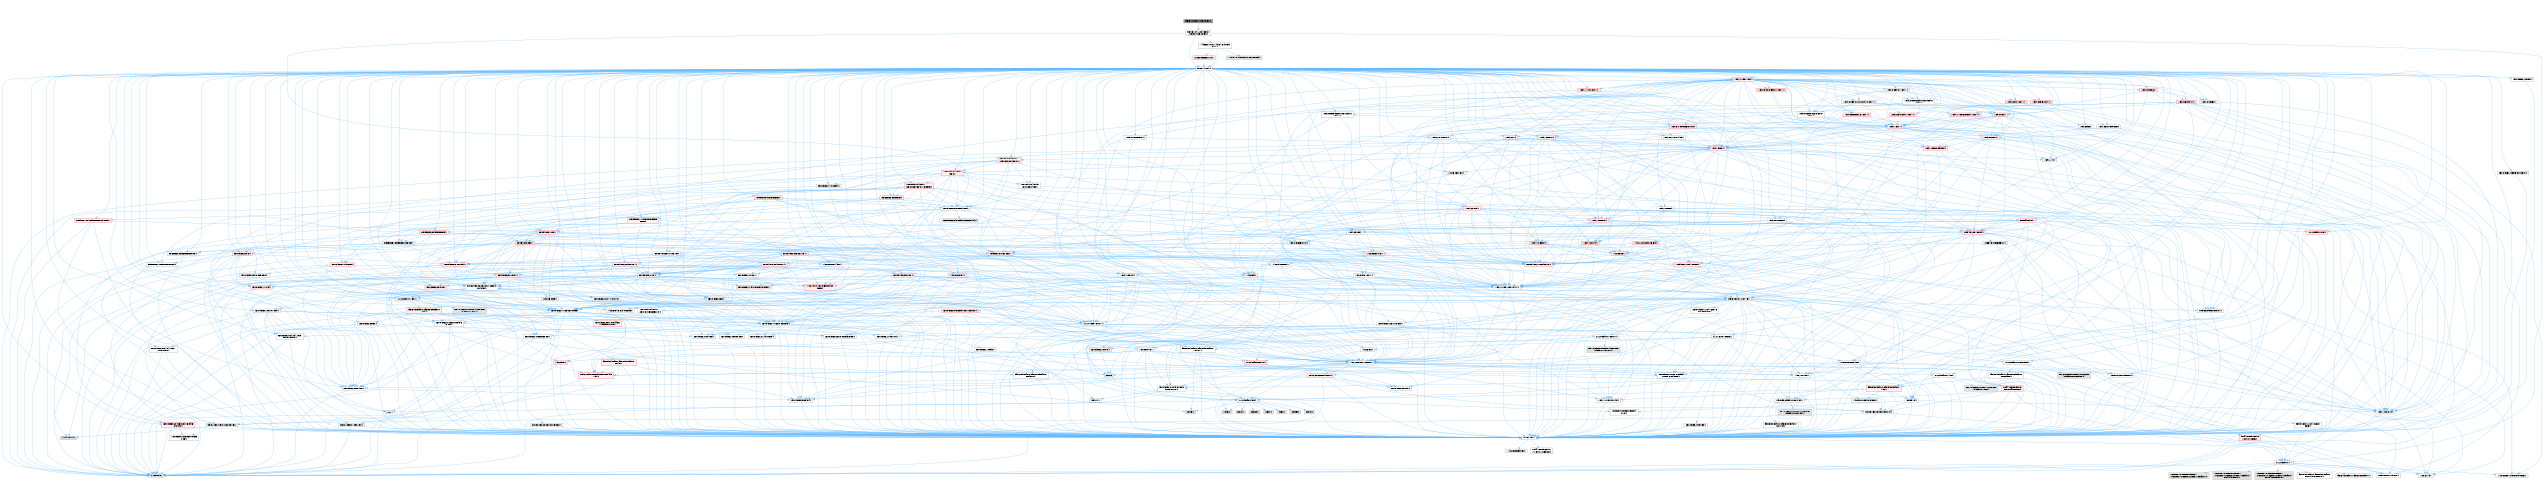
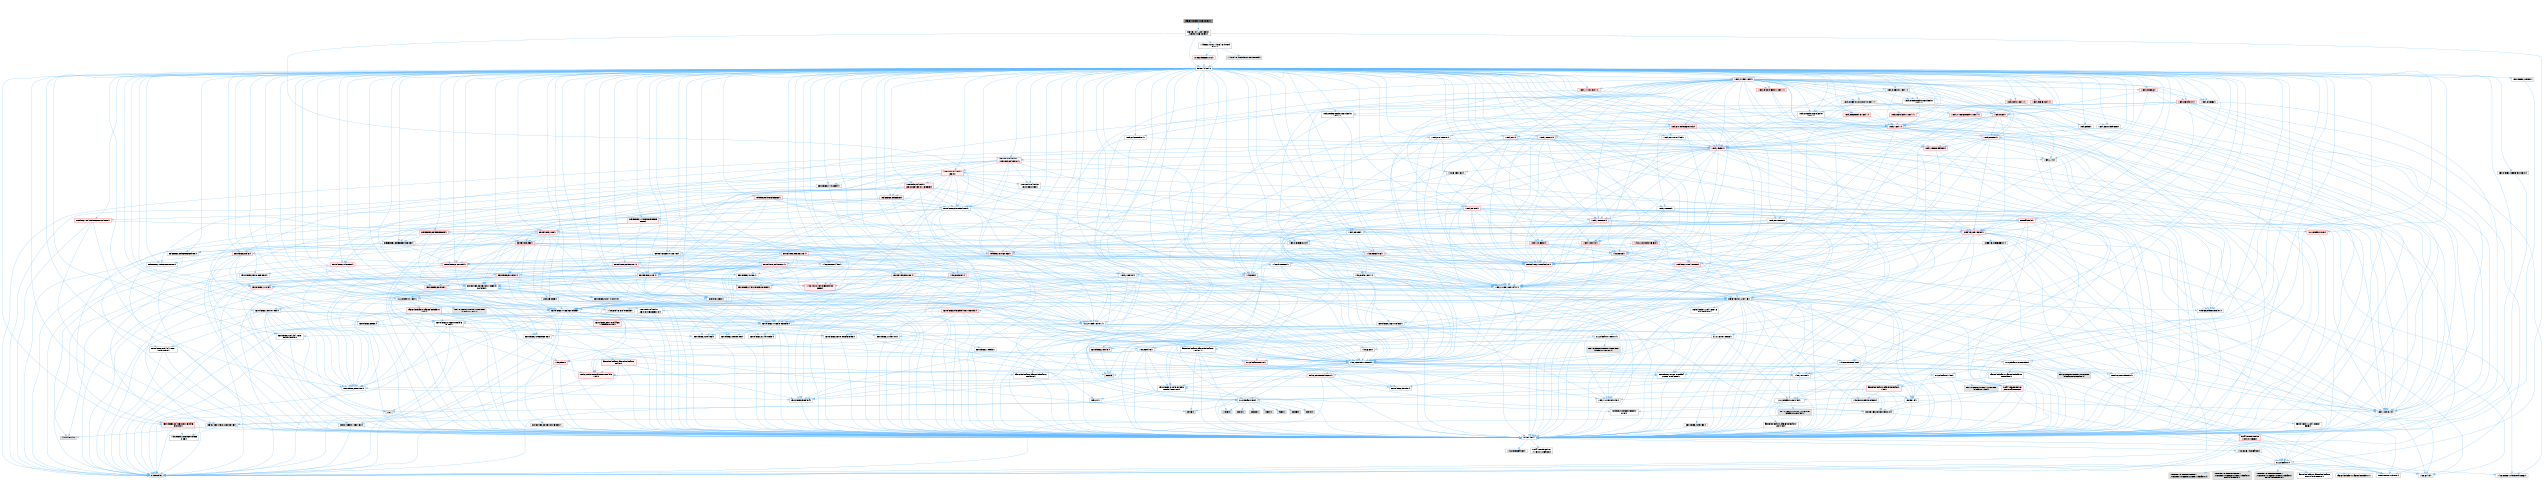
(960, 220) -> none
(716, 299) -> (716, 299)
(1171, 388) -> (1171, 388)
(1790, 400) -> (1790, 400)
none -> (2249, 451)
none -> (1350, 467)
